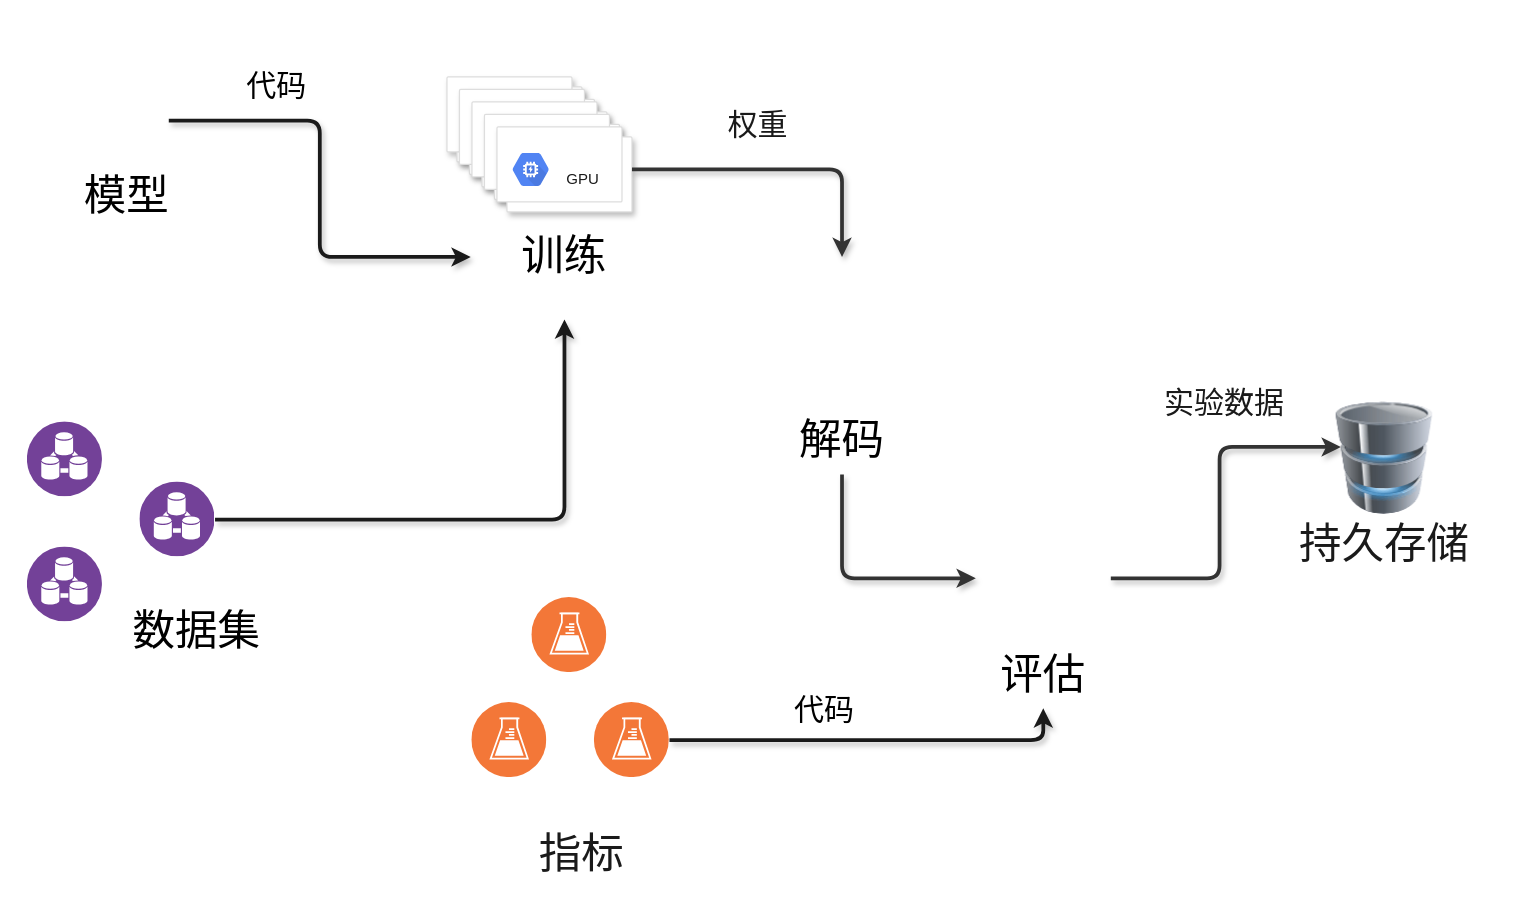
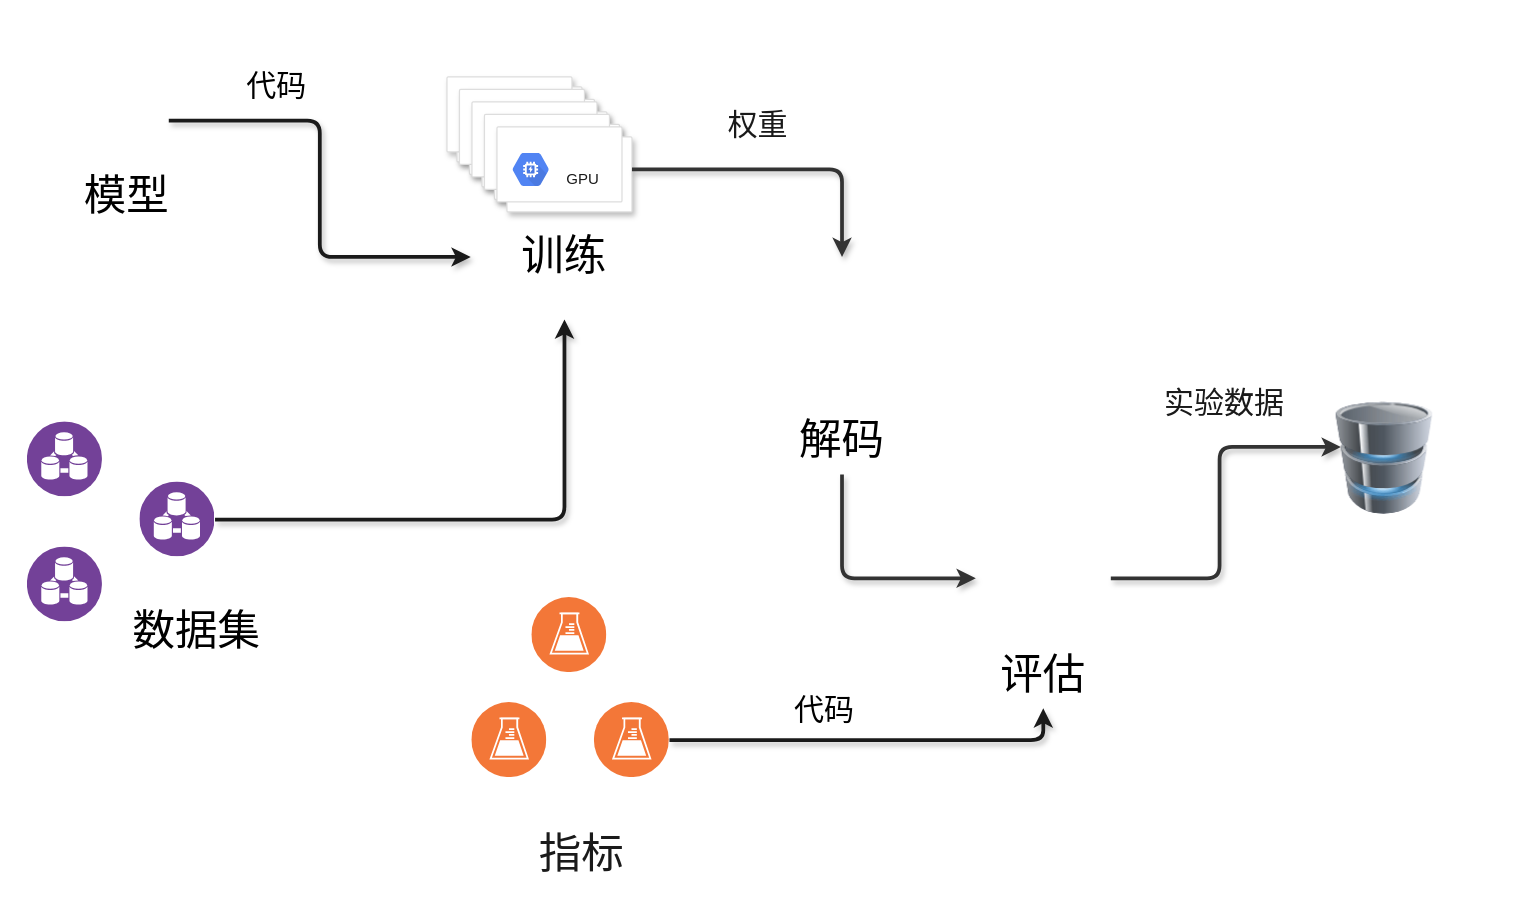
(1384, 544) -> none
